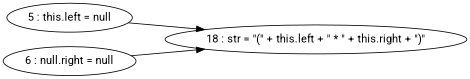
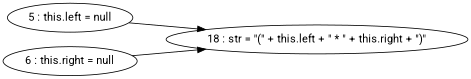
(70, 61) -> (70, 61)
